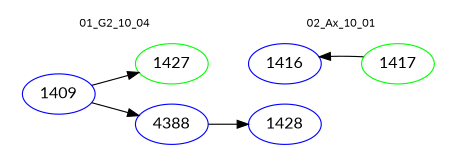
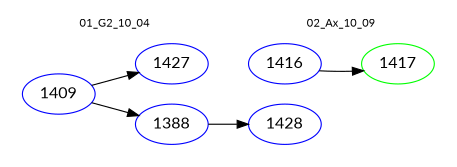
(341, 24) -> (341, 24)
(347, 56) -> (336, 71)
(172, 64) -> (172, 64)
(172, 124) -> (172, 124)
